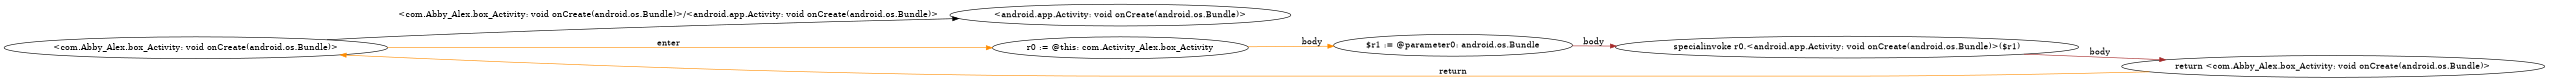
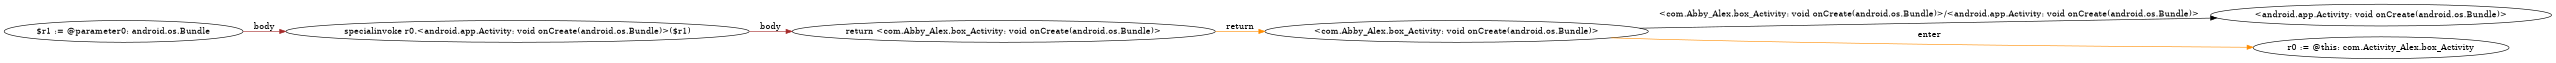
(1288, 47) -> none
